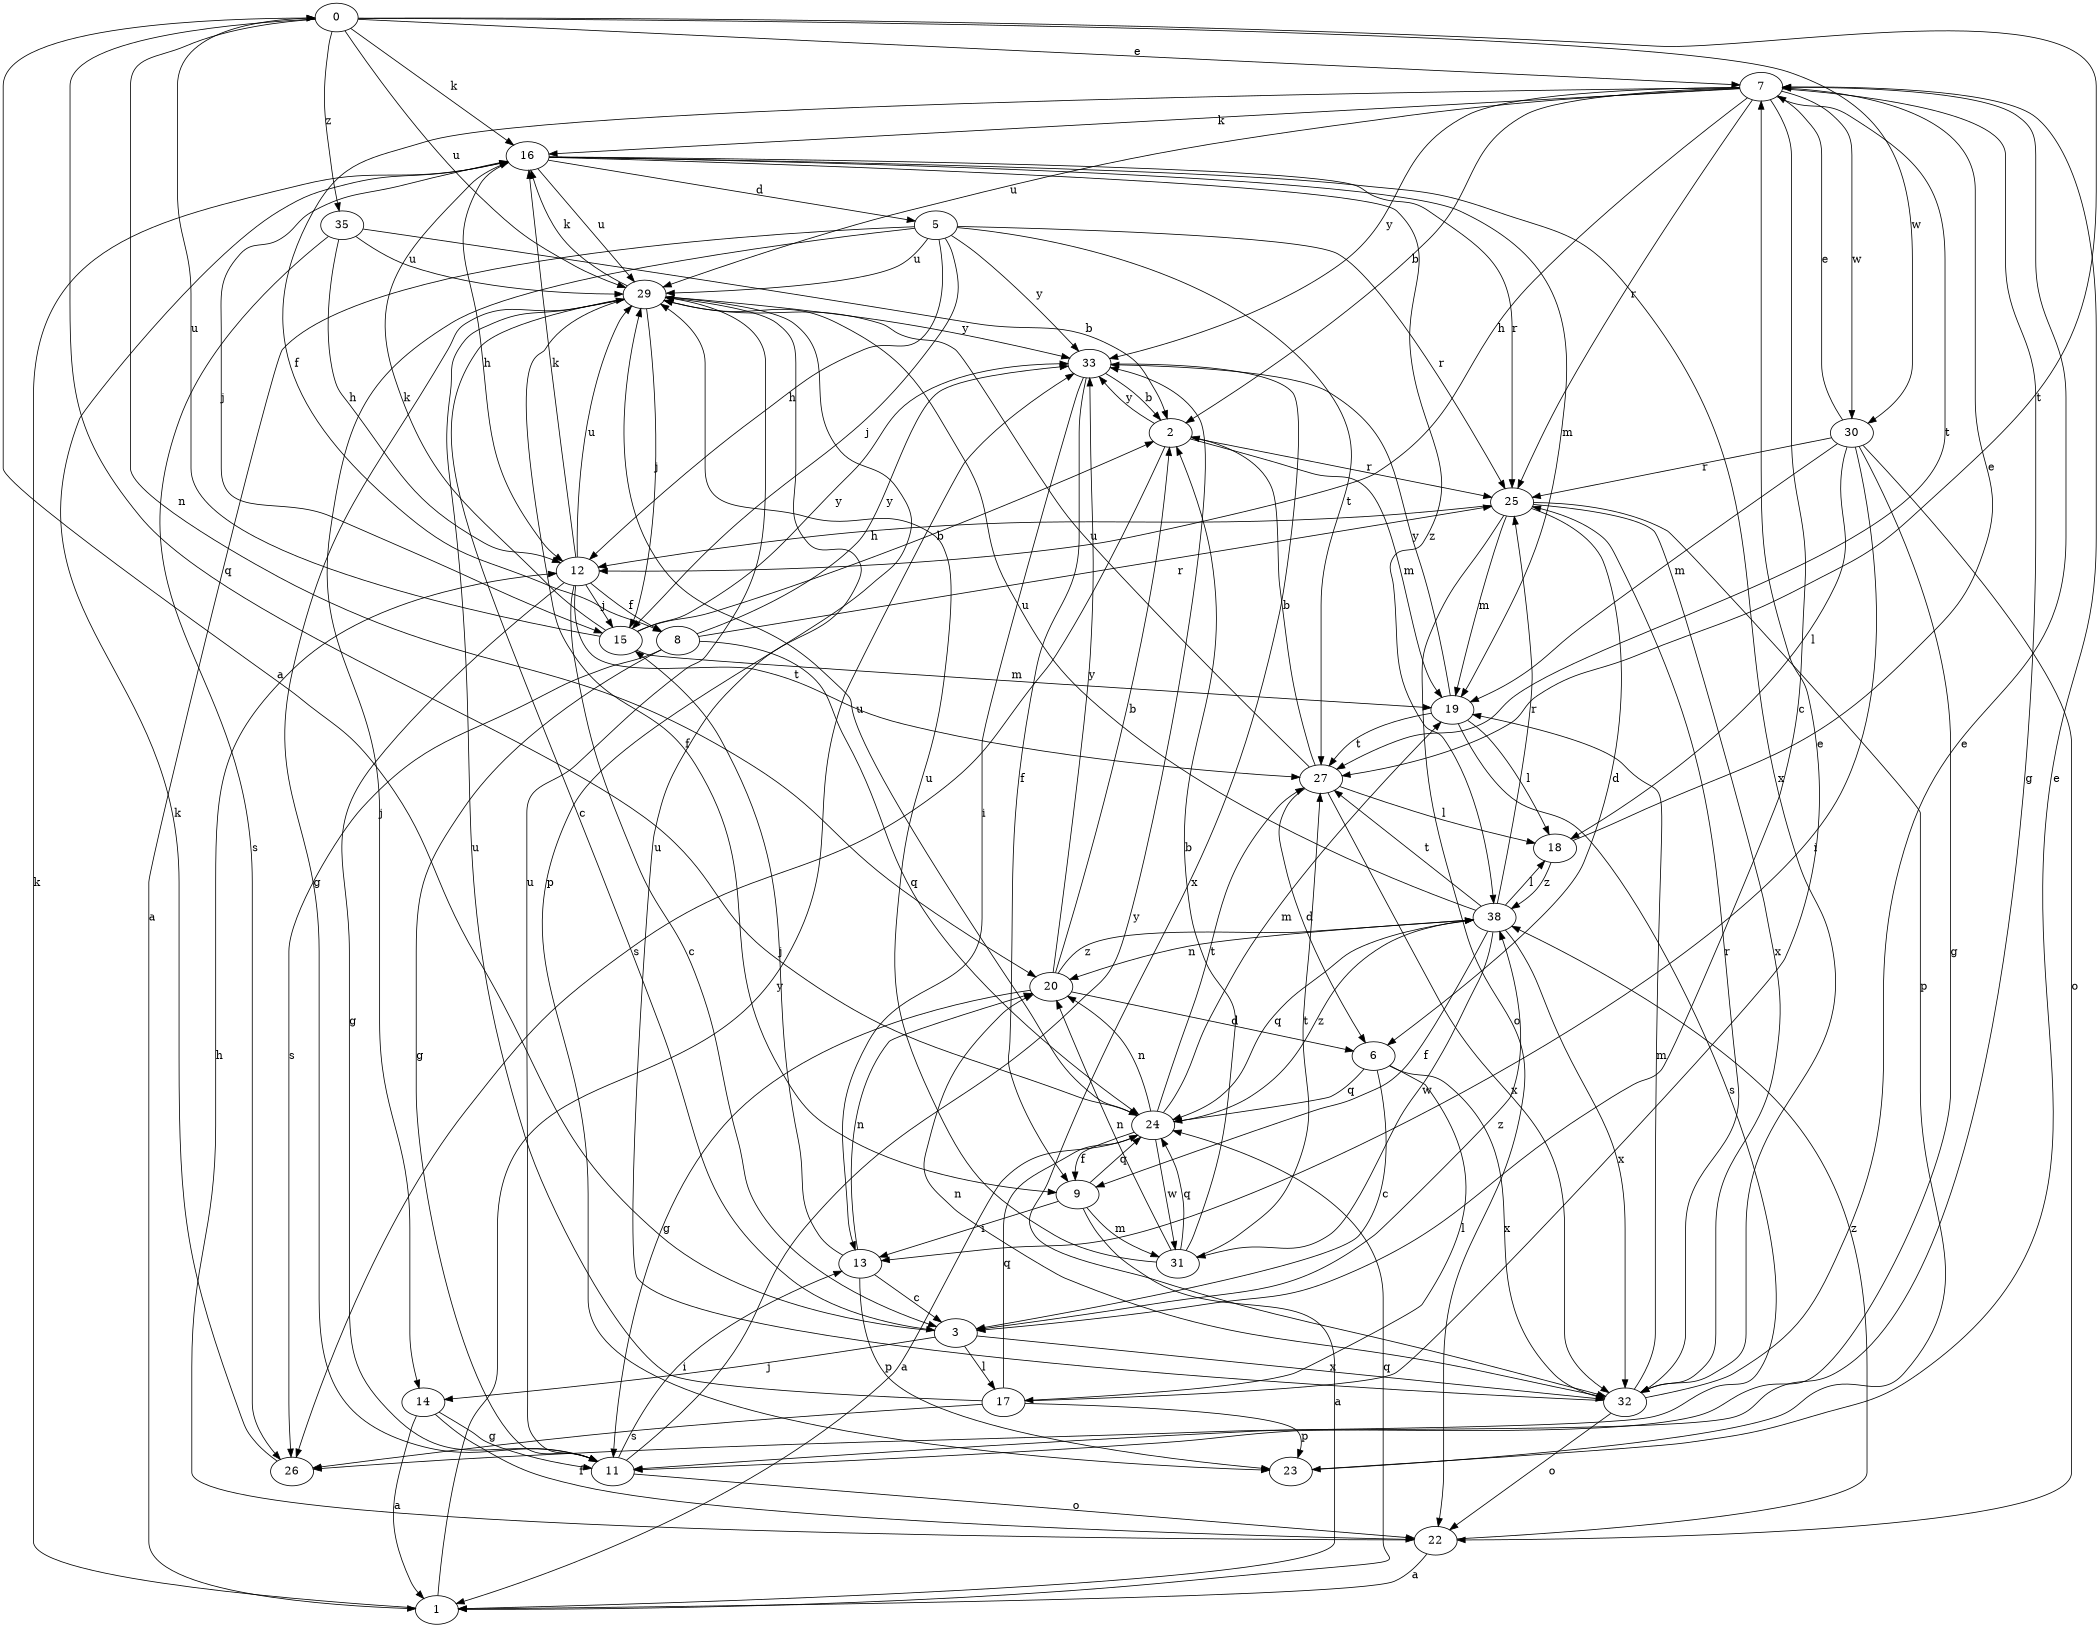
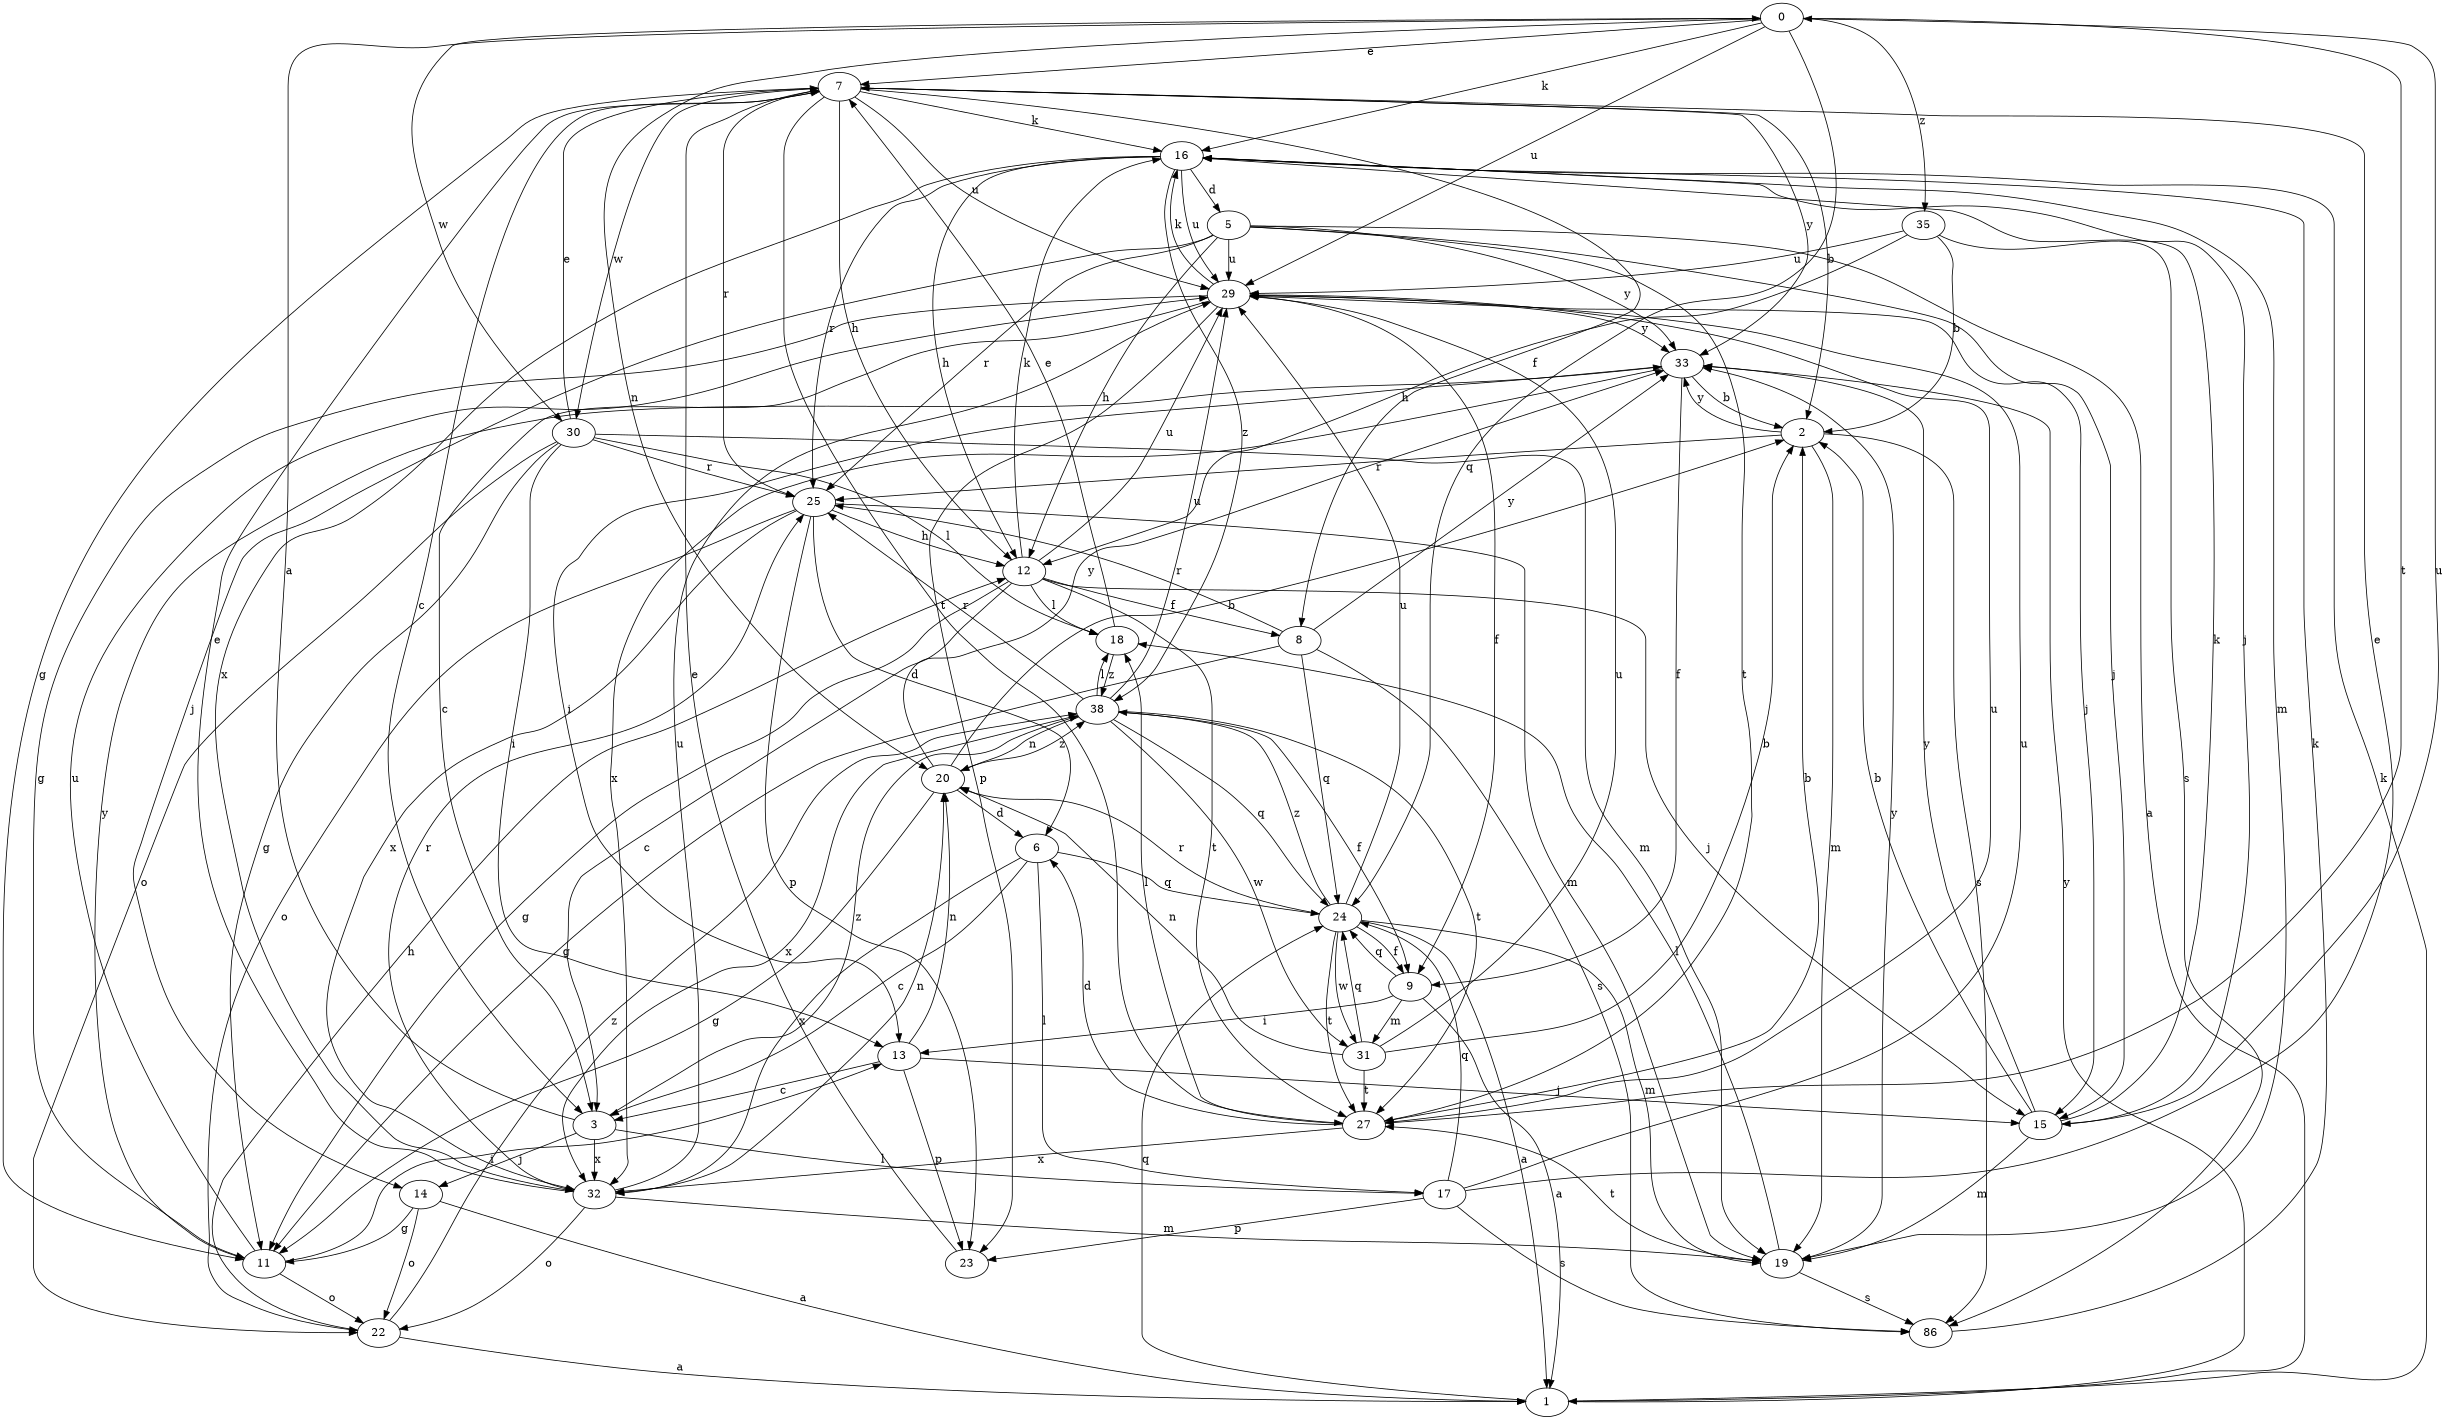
none -> (1051, 611)
(1142, 1056) -> (1181, 848)
(292, 1471) -> (1931, 1333)
(582, 1471) -> (412, 1264)
